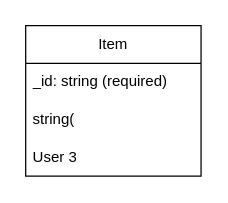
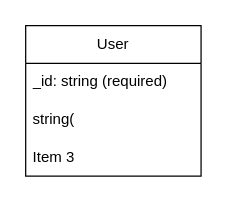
(113, 44) -> (113, 44)
(56, 157) -> (56, 157)
